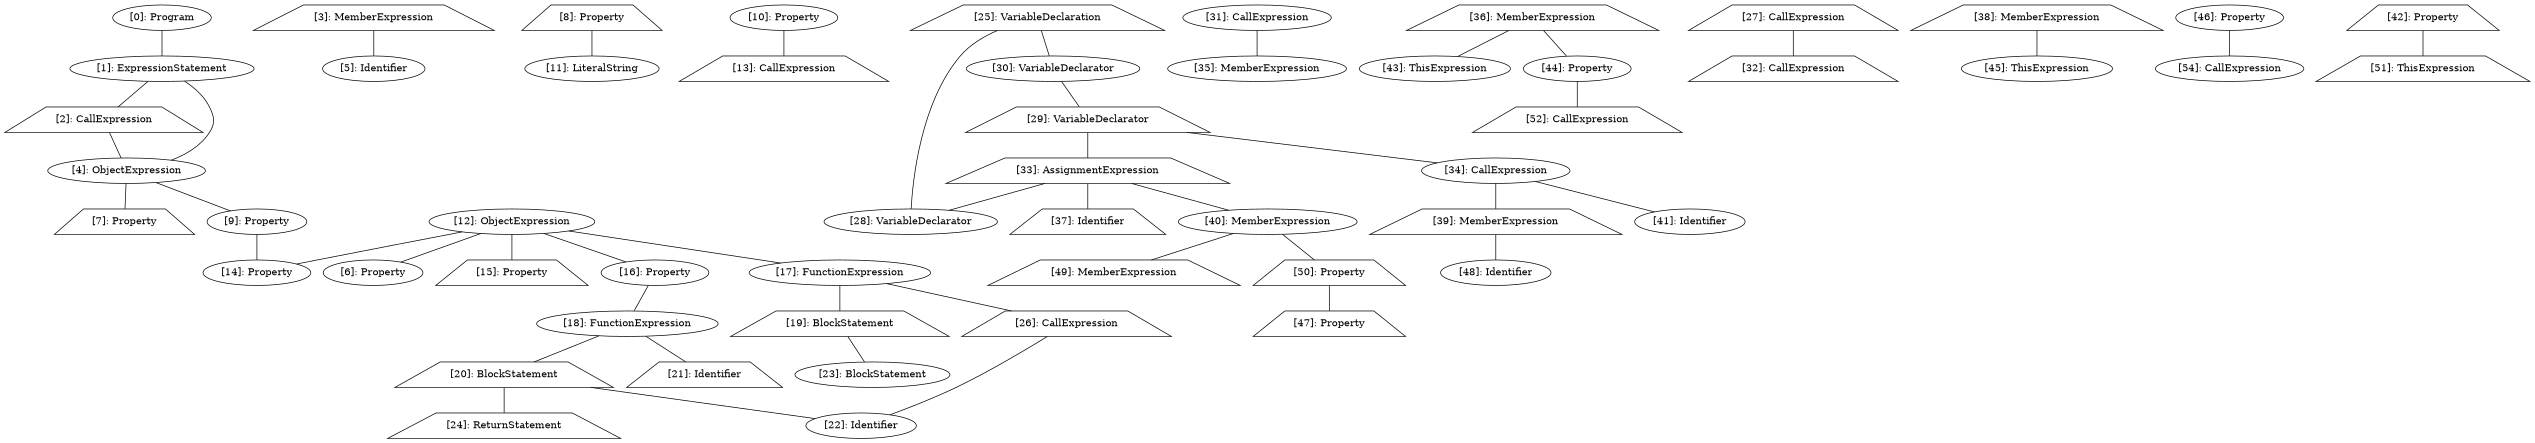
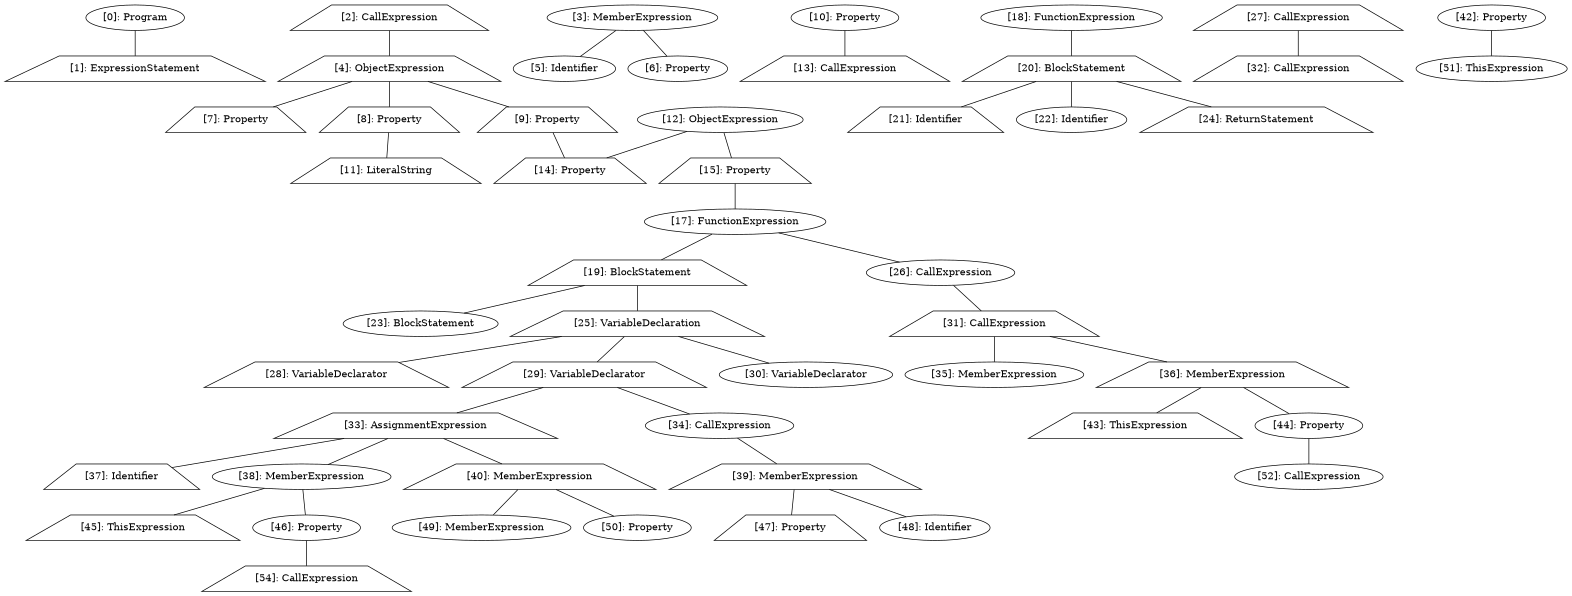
(374, 18) -> (632, 18)
(1257, 18) -> (994, 324)
(2037, 18) -> (302, 477)
(2423, 18) -> (1492, 18)
(162, 69) -> (135, 69)
(592, 69) -> (386, 171)
(1435, 69) -> (1135, 426)
(2037, 69) -> (133, 528)
(2230, 69) -> (307, 579)
(2423, 69) -> (1492, 69)
(133, 94) -> none
(1070, 94) -> (611, 349)
(1577, 120) -> (1309, 477)
(213, 125) -> (389, 94)
(127, 171) -> (389, 69)
(997, 197) -> (358, 452)
(257, 222) -> (547, 120)
(911, 222) -> (326, 375)
(1268, 222) -> (530, 477)
(1690, 222) -> none
(675, 247) -> (735, 196)
(441, 248) -> (655, 43)
(257, 273) -> (570, 171)
(655, 273) -> none
(1114, 273) -> (482, 528)
(1329, 273) -> (637, 528)
none -> (637, 298)
(1329, 298) -> (793, 502)
(1067, 324) -> (941, 273)
(666, 349) -> (999, 94)
none -> (1108, 349)
(971, 380) -> (967, 298)
none -> (304, 502)
